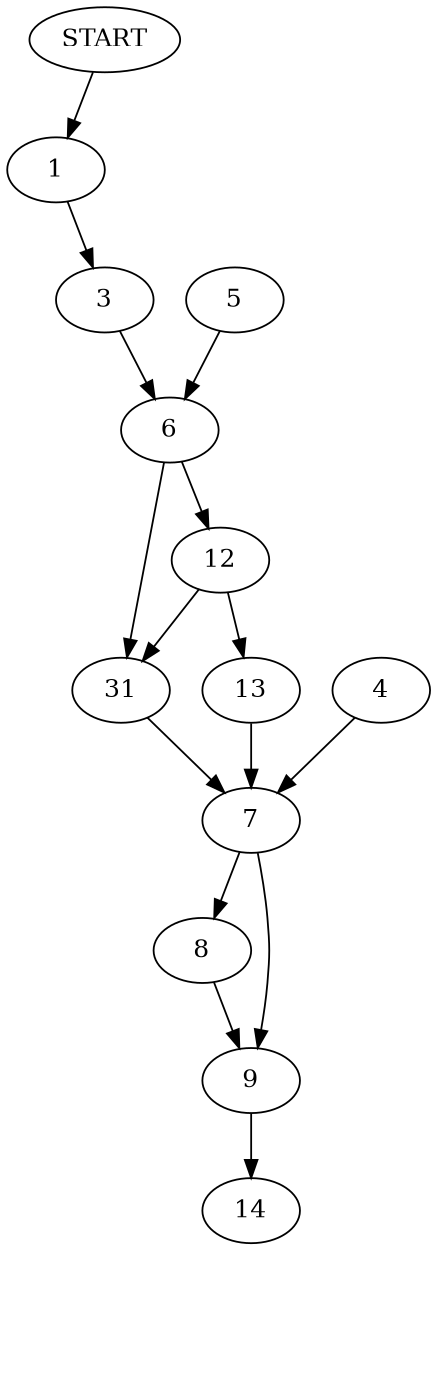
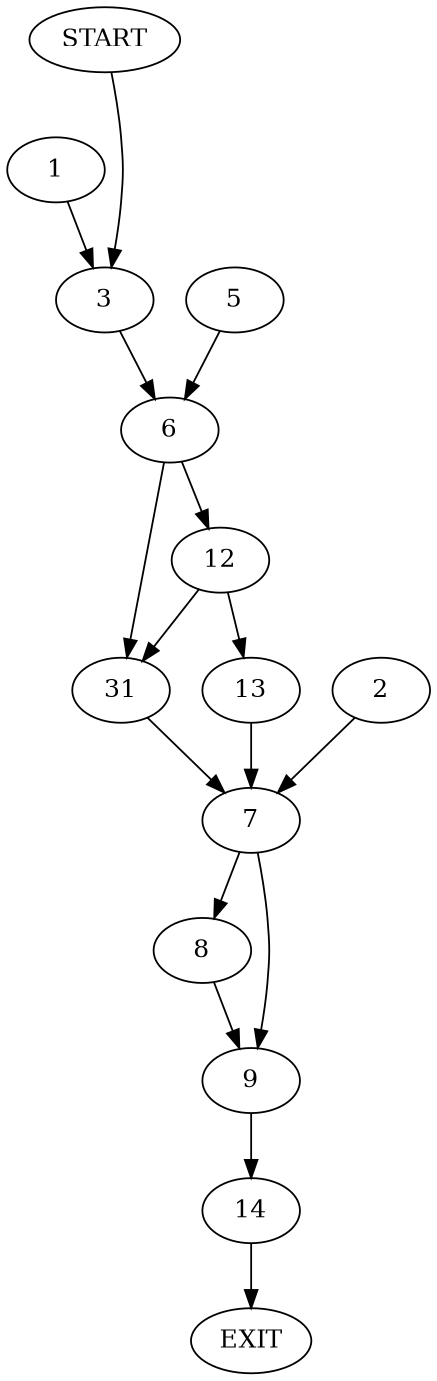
(84, 96) -> (123, 161)
(381, 690) -> (381, 690)
none -> (251, 1341)
